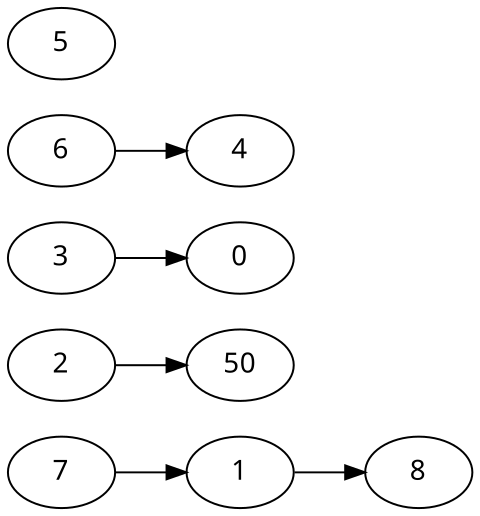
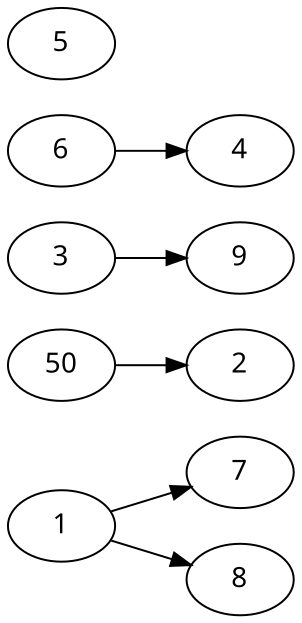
(240, 258) -> (240, 258)
(141, 365) -> (141, 365)
(141, 472) -> (141, 502)
